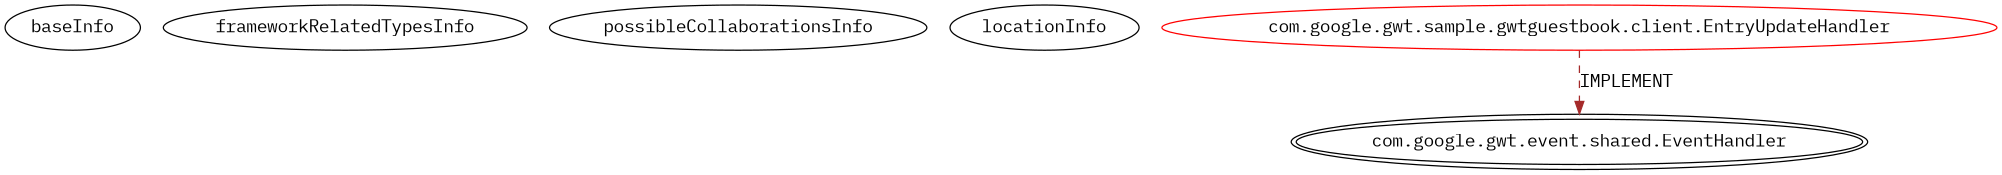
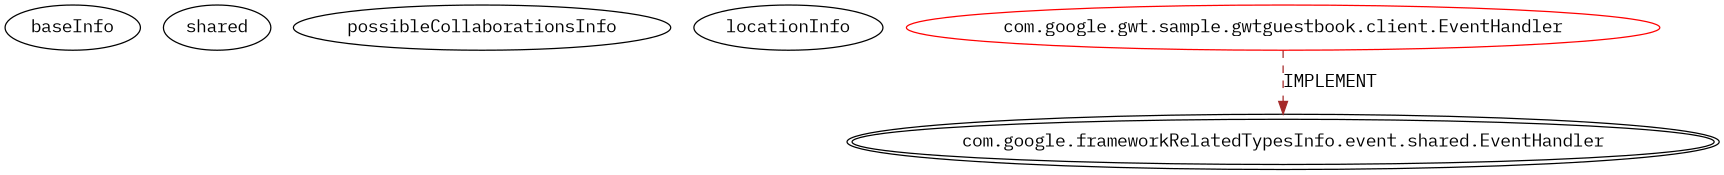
(345, 28) -> (217, 28)
(1579, 28) -> (1283, 28)
(1579, 142) -> (1283, 142)
